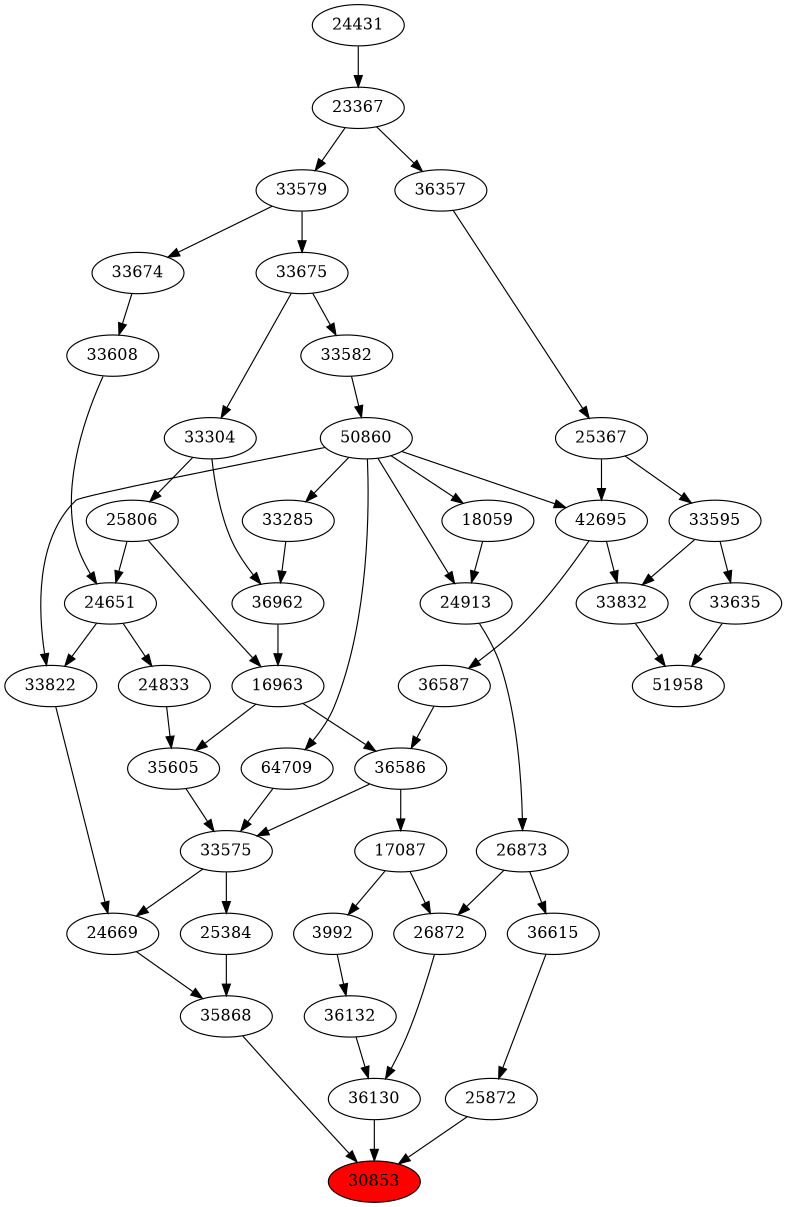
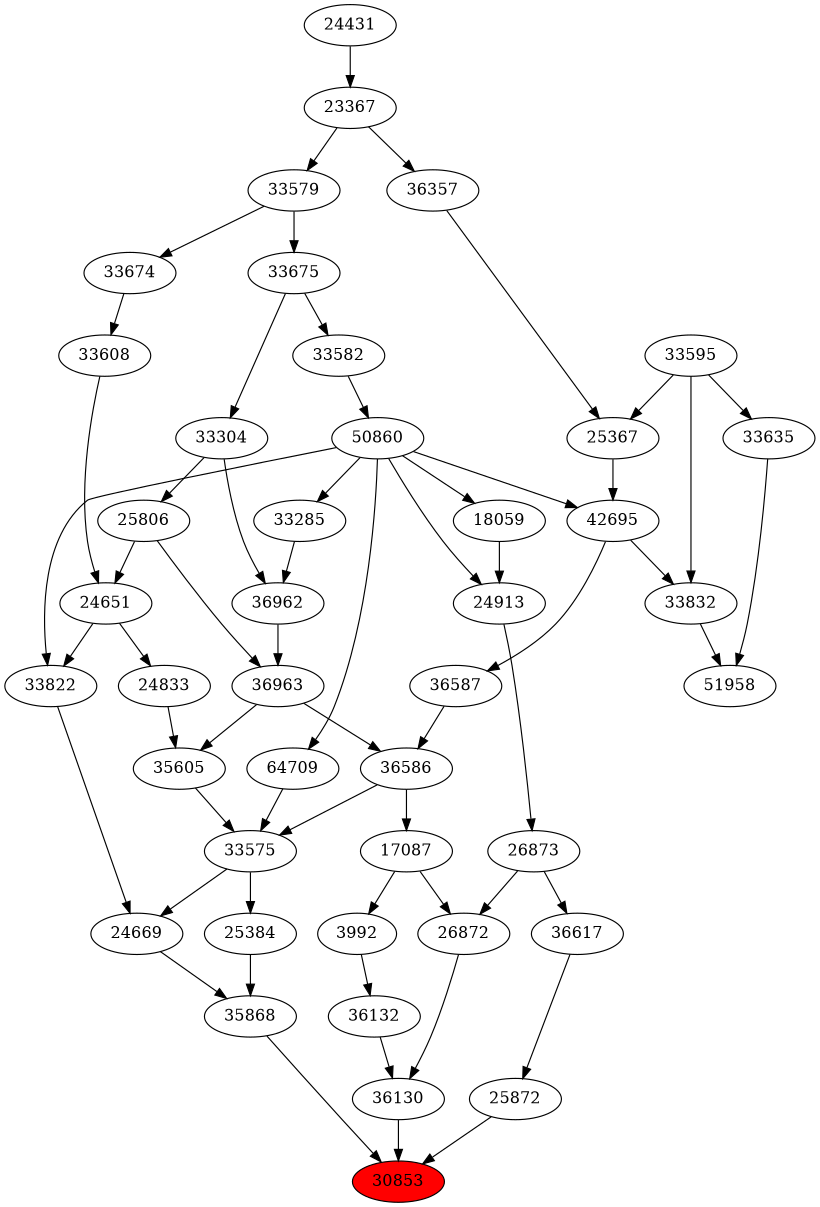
(653, 476) -> (656, 393)
(278, 686) -> (278, 686)
(553, 934) -> (577, 934)
